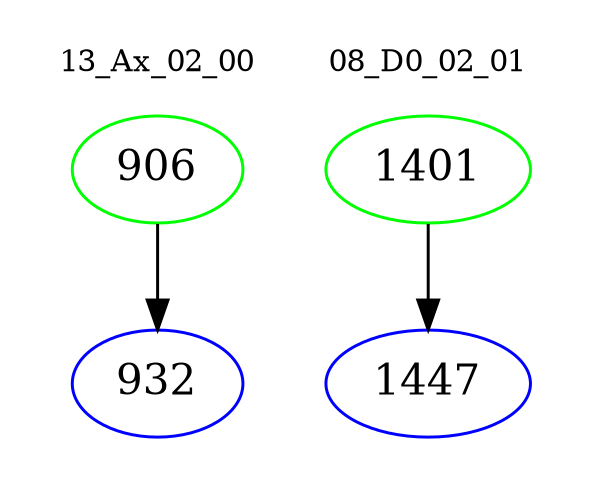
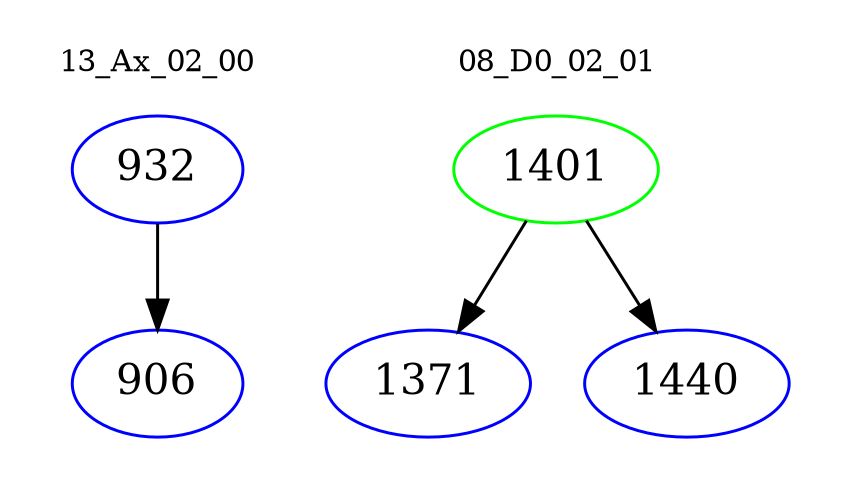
(158, 169) -> (158, 384)
(158, 262) -> (158, 262)
(428, 384) -> (687, 384)
none -> (428, 384)
